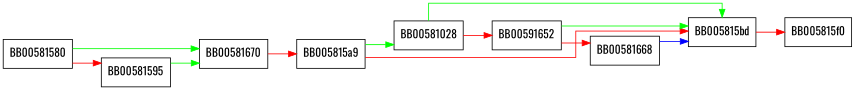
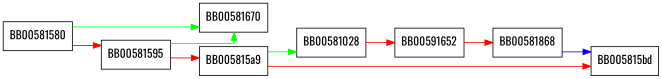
(570, 3) -> none
(621, 26) -> none
(818, 32) -> none
(625, 51) -> (528, 43)
(278, 54) -> (181, 58)
